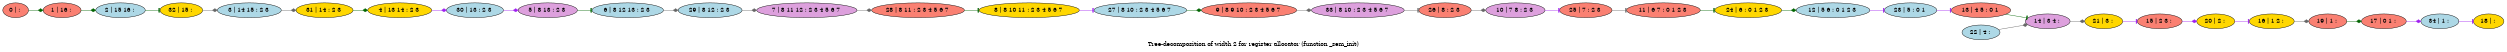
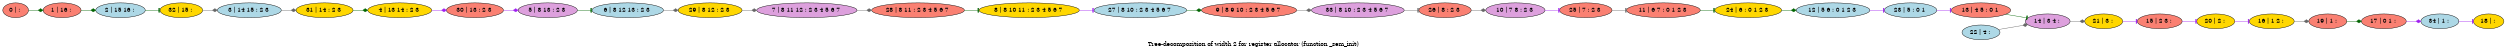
(475, 10) -> (475, 10)
(710, 10) -> (710, 10)
(2187, 21) -> (2188, 21)
